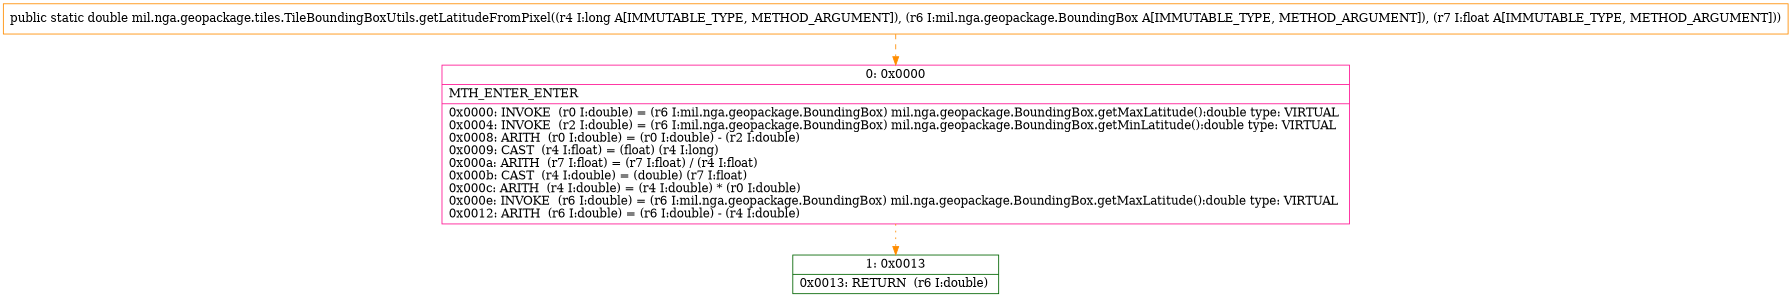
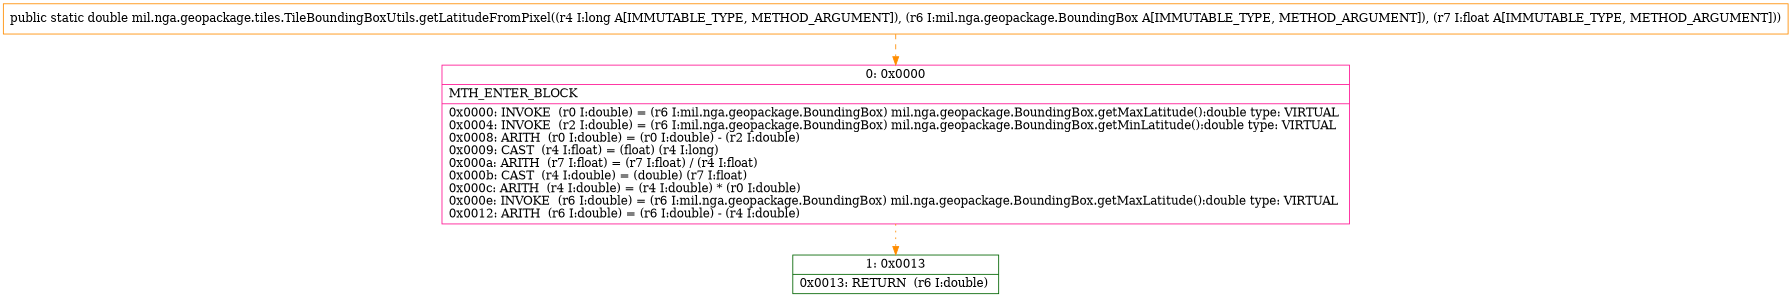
(513, 94) -> (513, 94)
